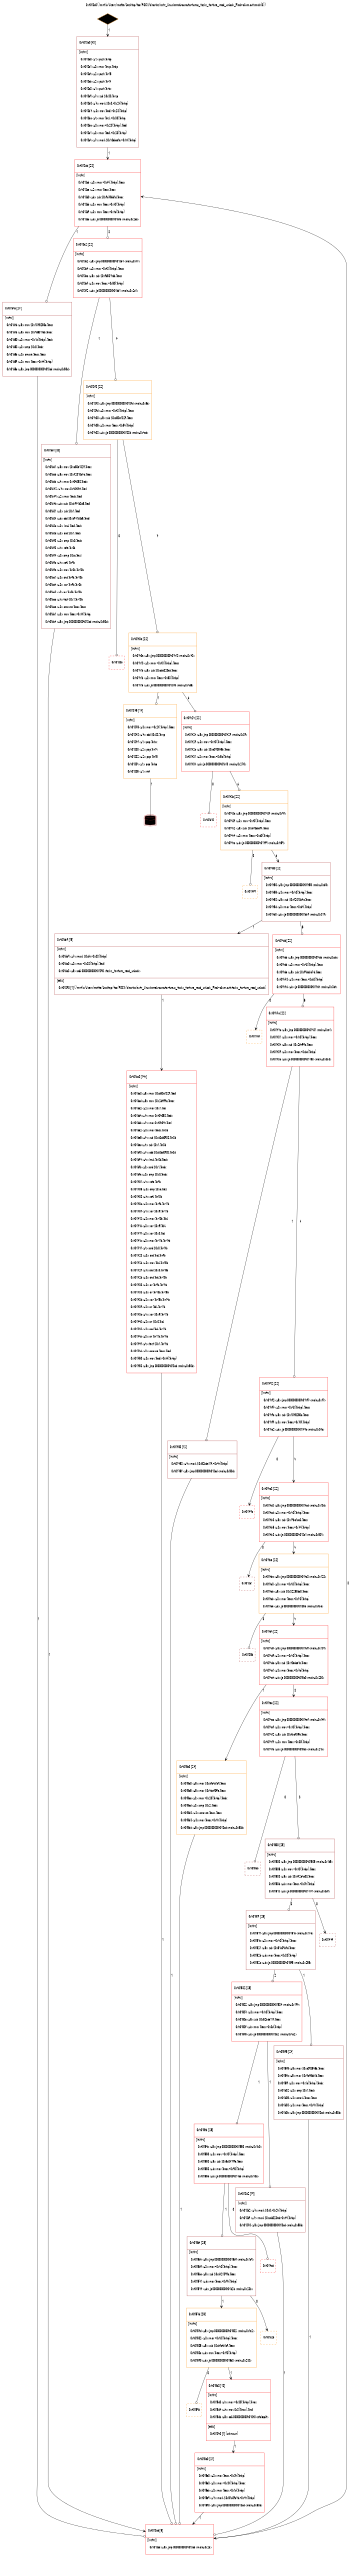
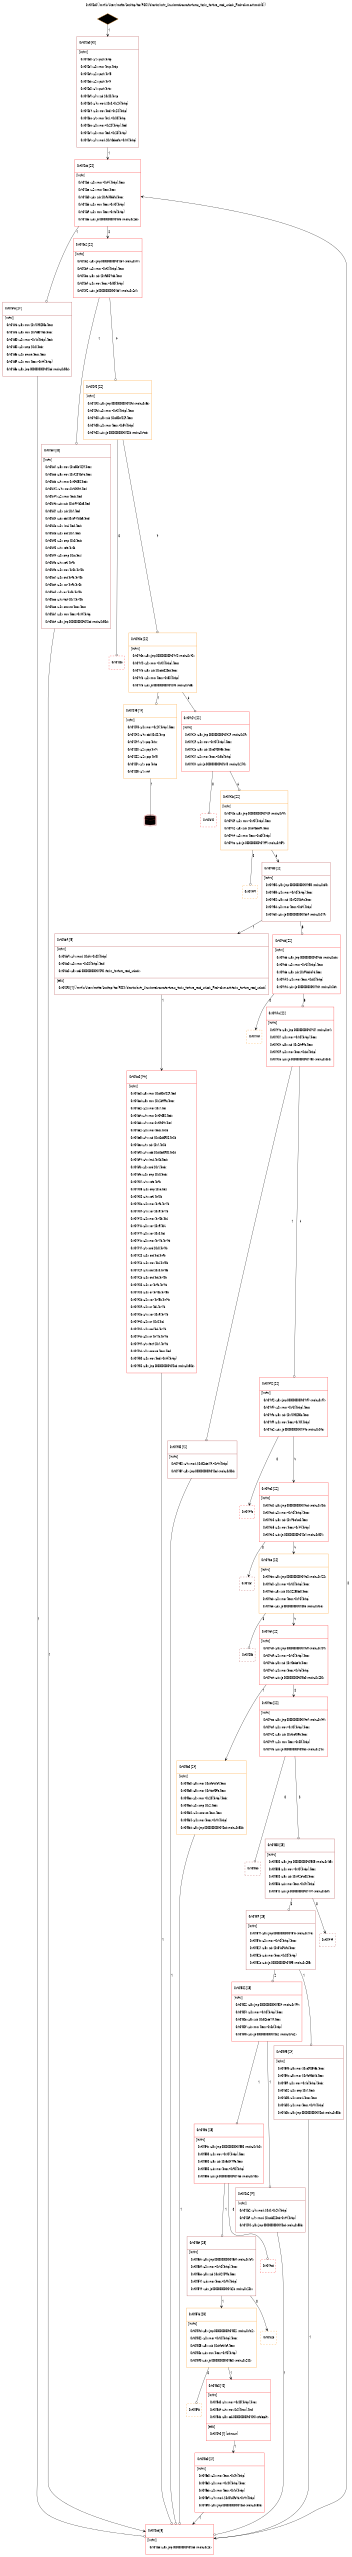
(108, 231) -> (108, 231)
